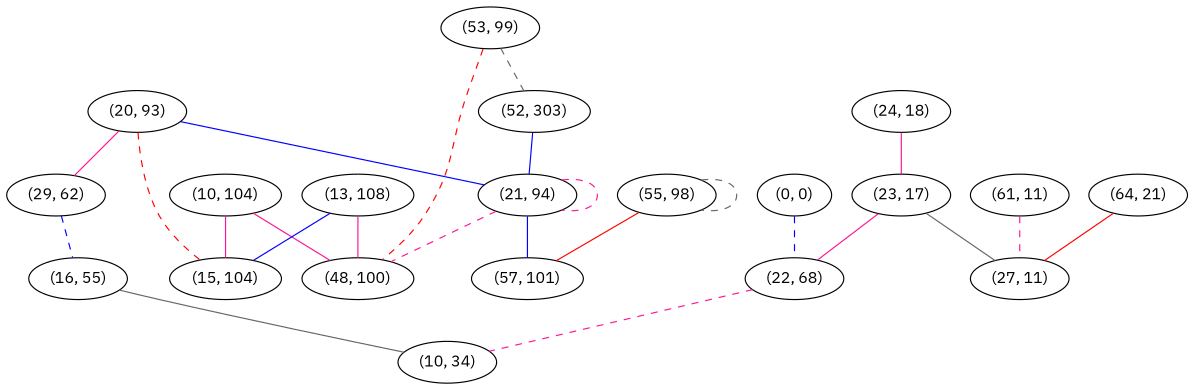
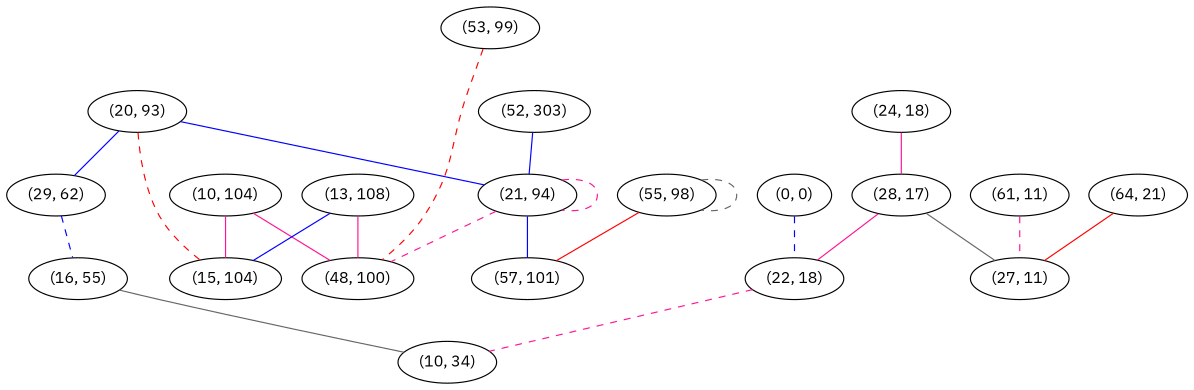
(512, 69) -> none
(97, 153) -> (97, 153)
(901, 195) -> (901, 195)
(794, 279) -> (794, 279)
